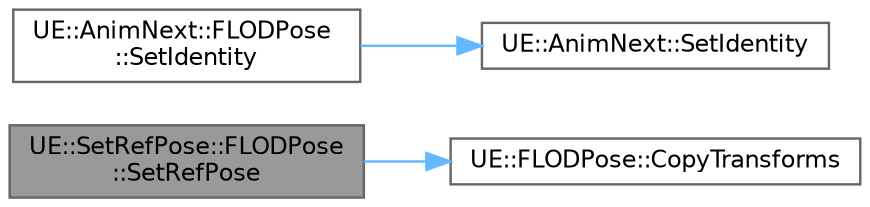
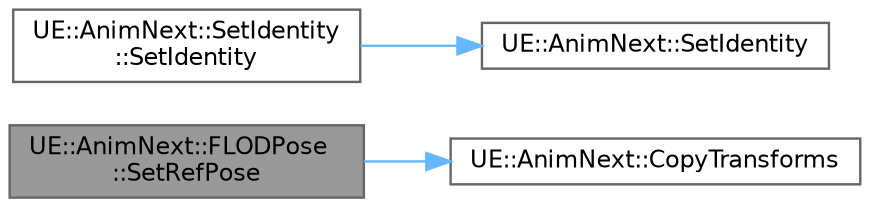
(187, 46) -> (187, 46)
(187, 161) -> (187, 161)
(655, 161) -> (655, 161)
